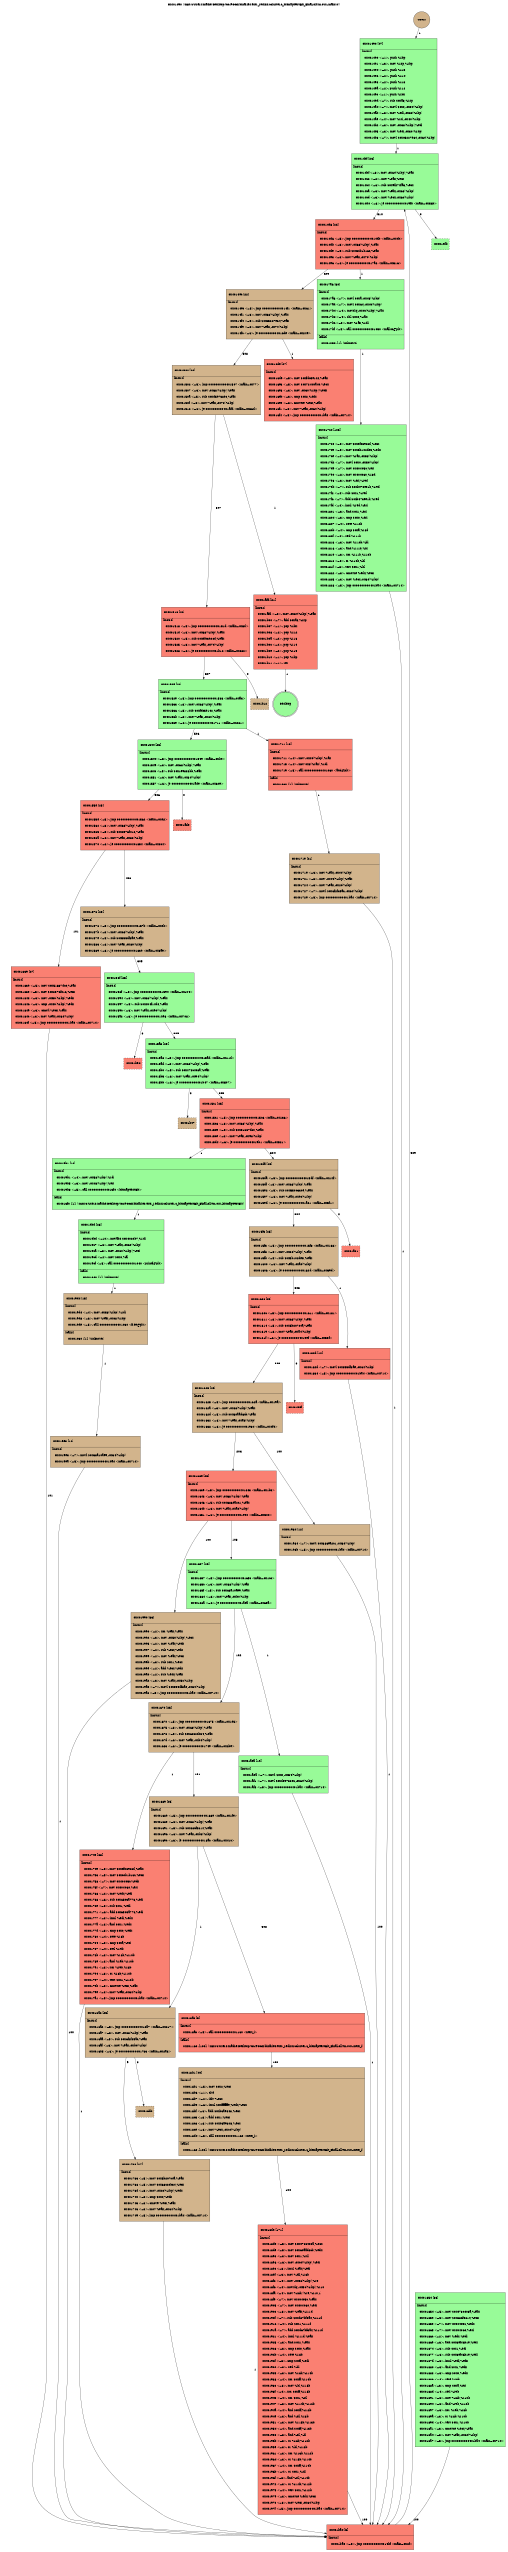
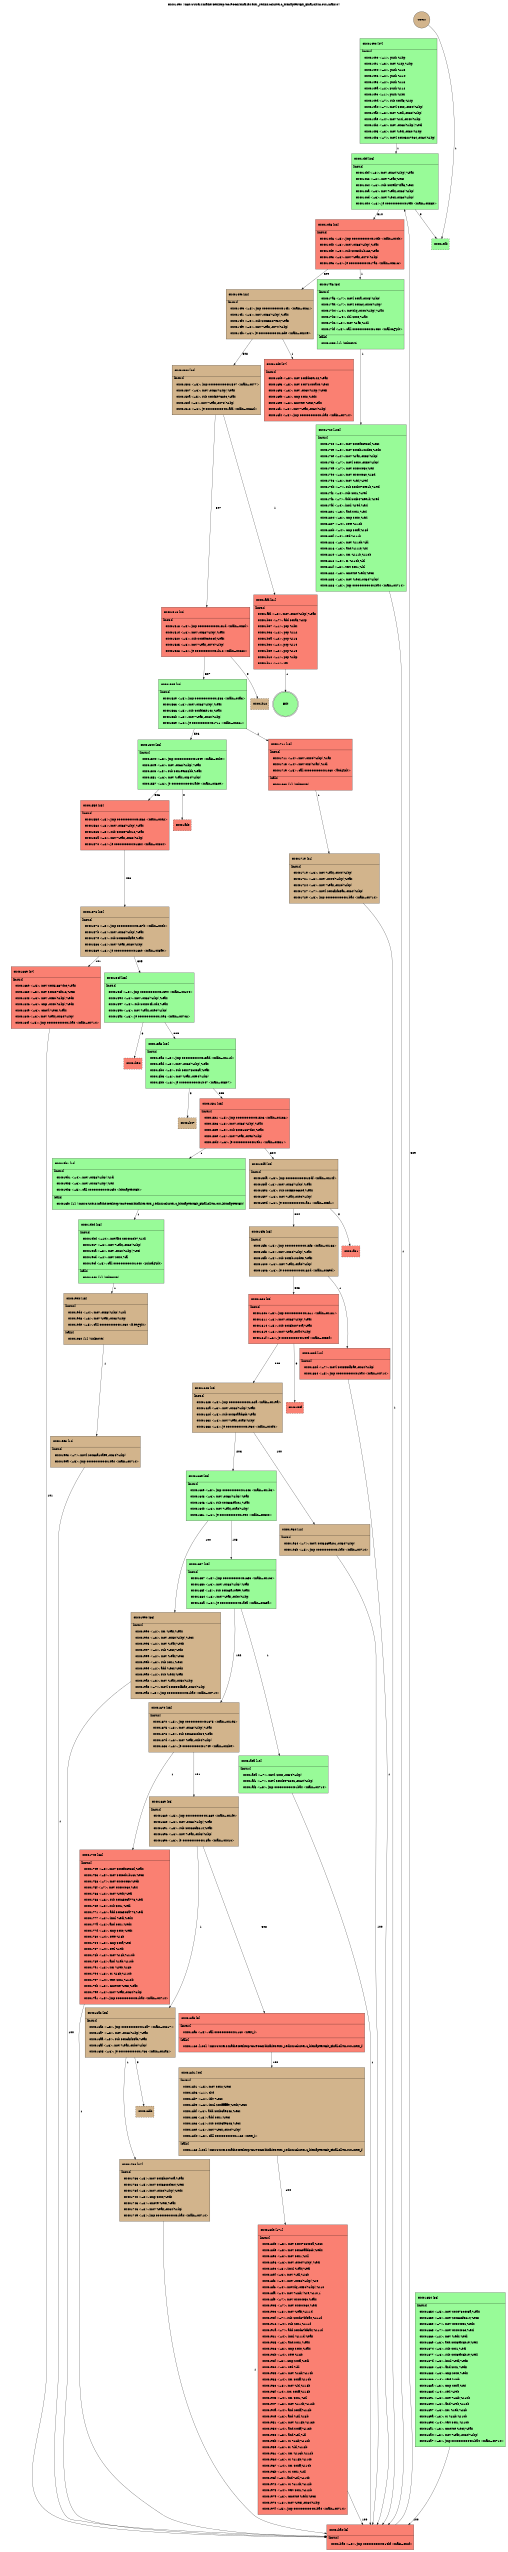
(418, 32) -> (454, 129)
(285, 704) -> (285, 704)
(74, 904) -> (94, 961)
(231, 1496) -> (231, 1496)
(127, 2063) -> (127, 2063)
